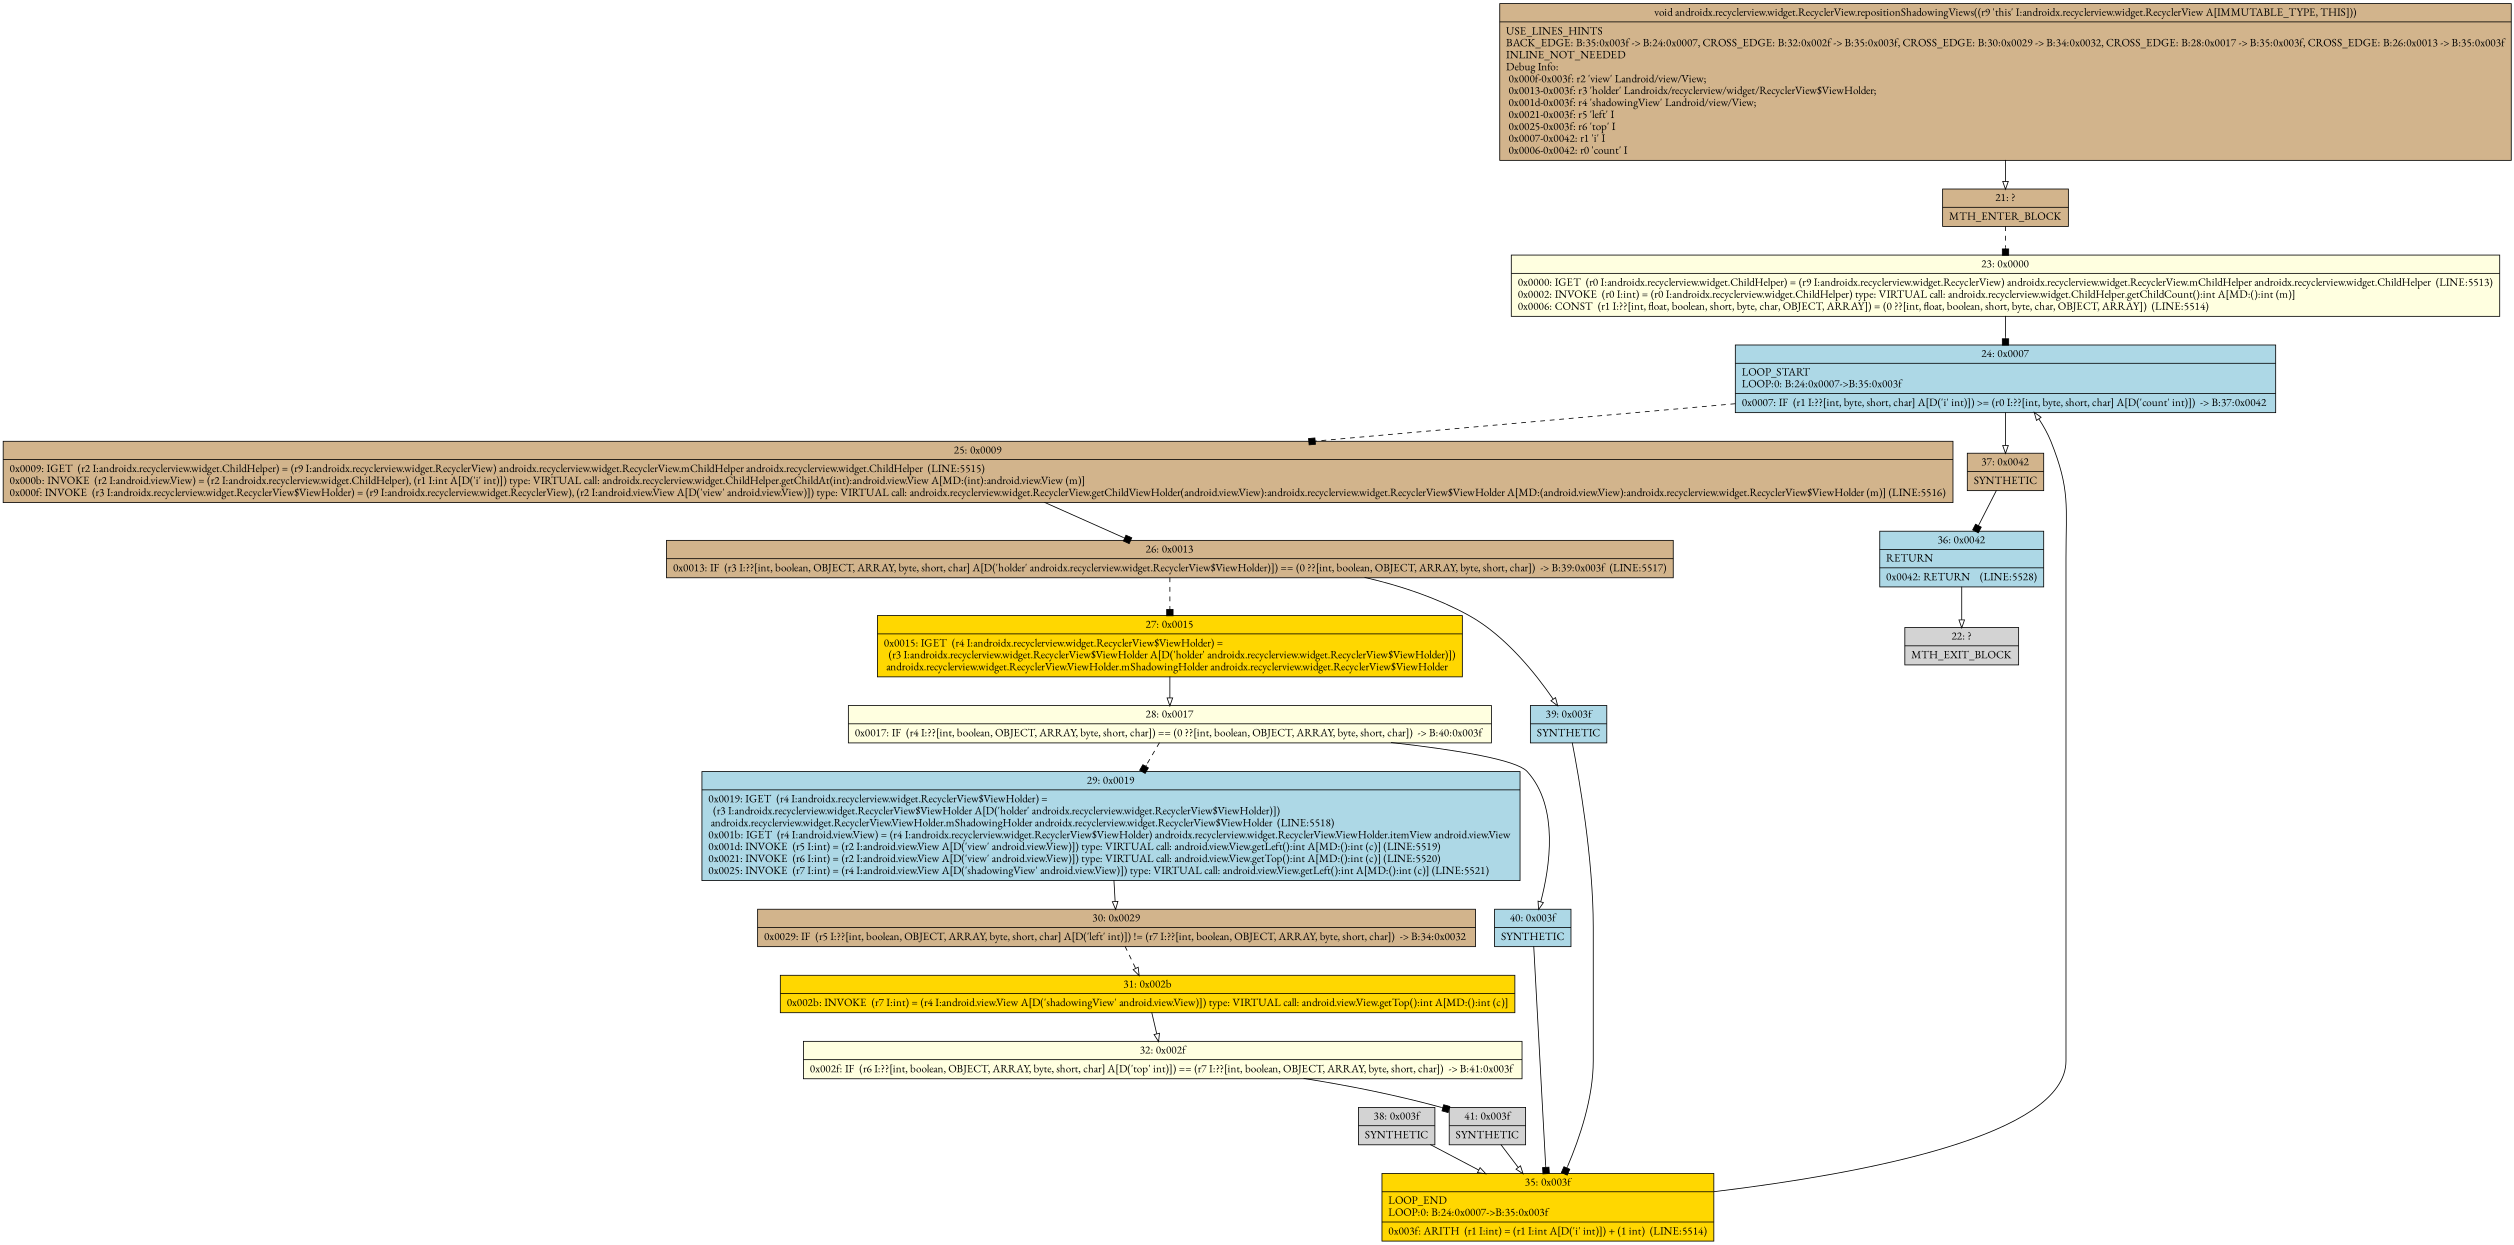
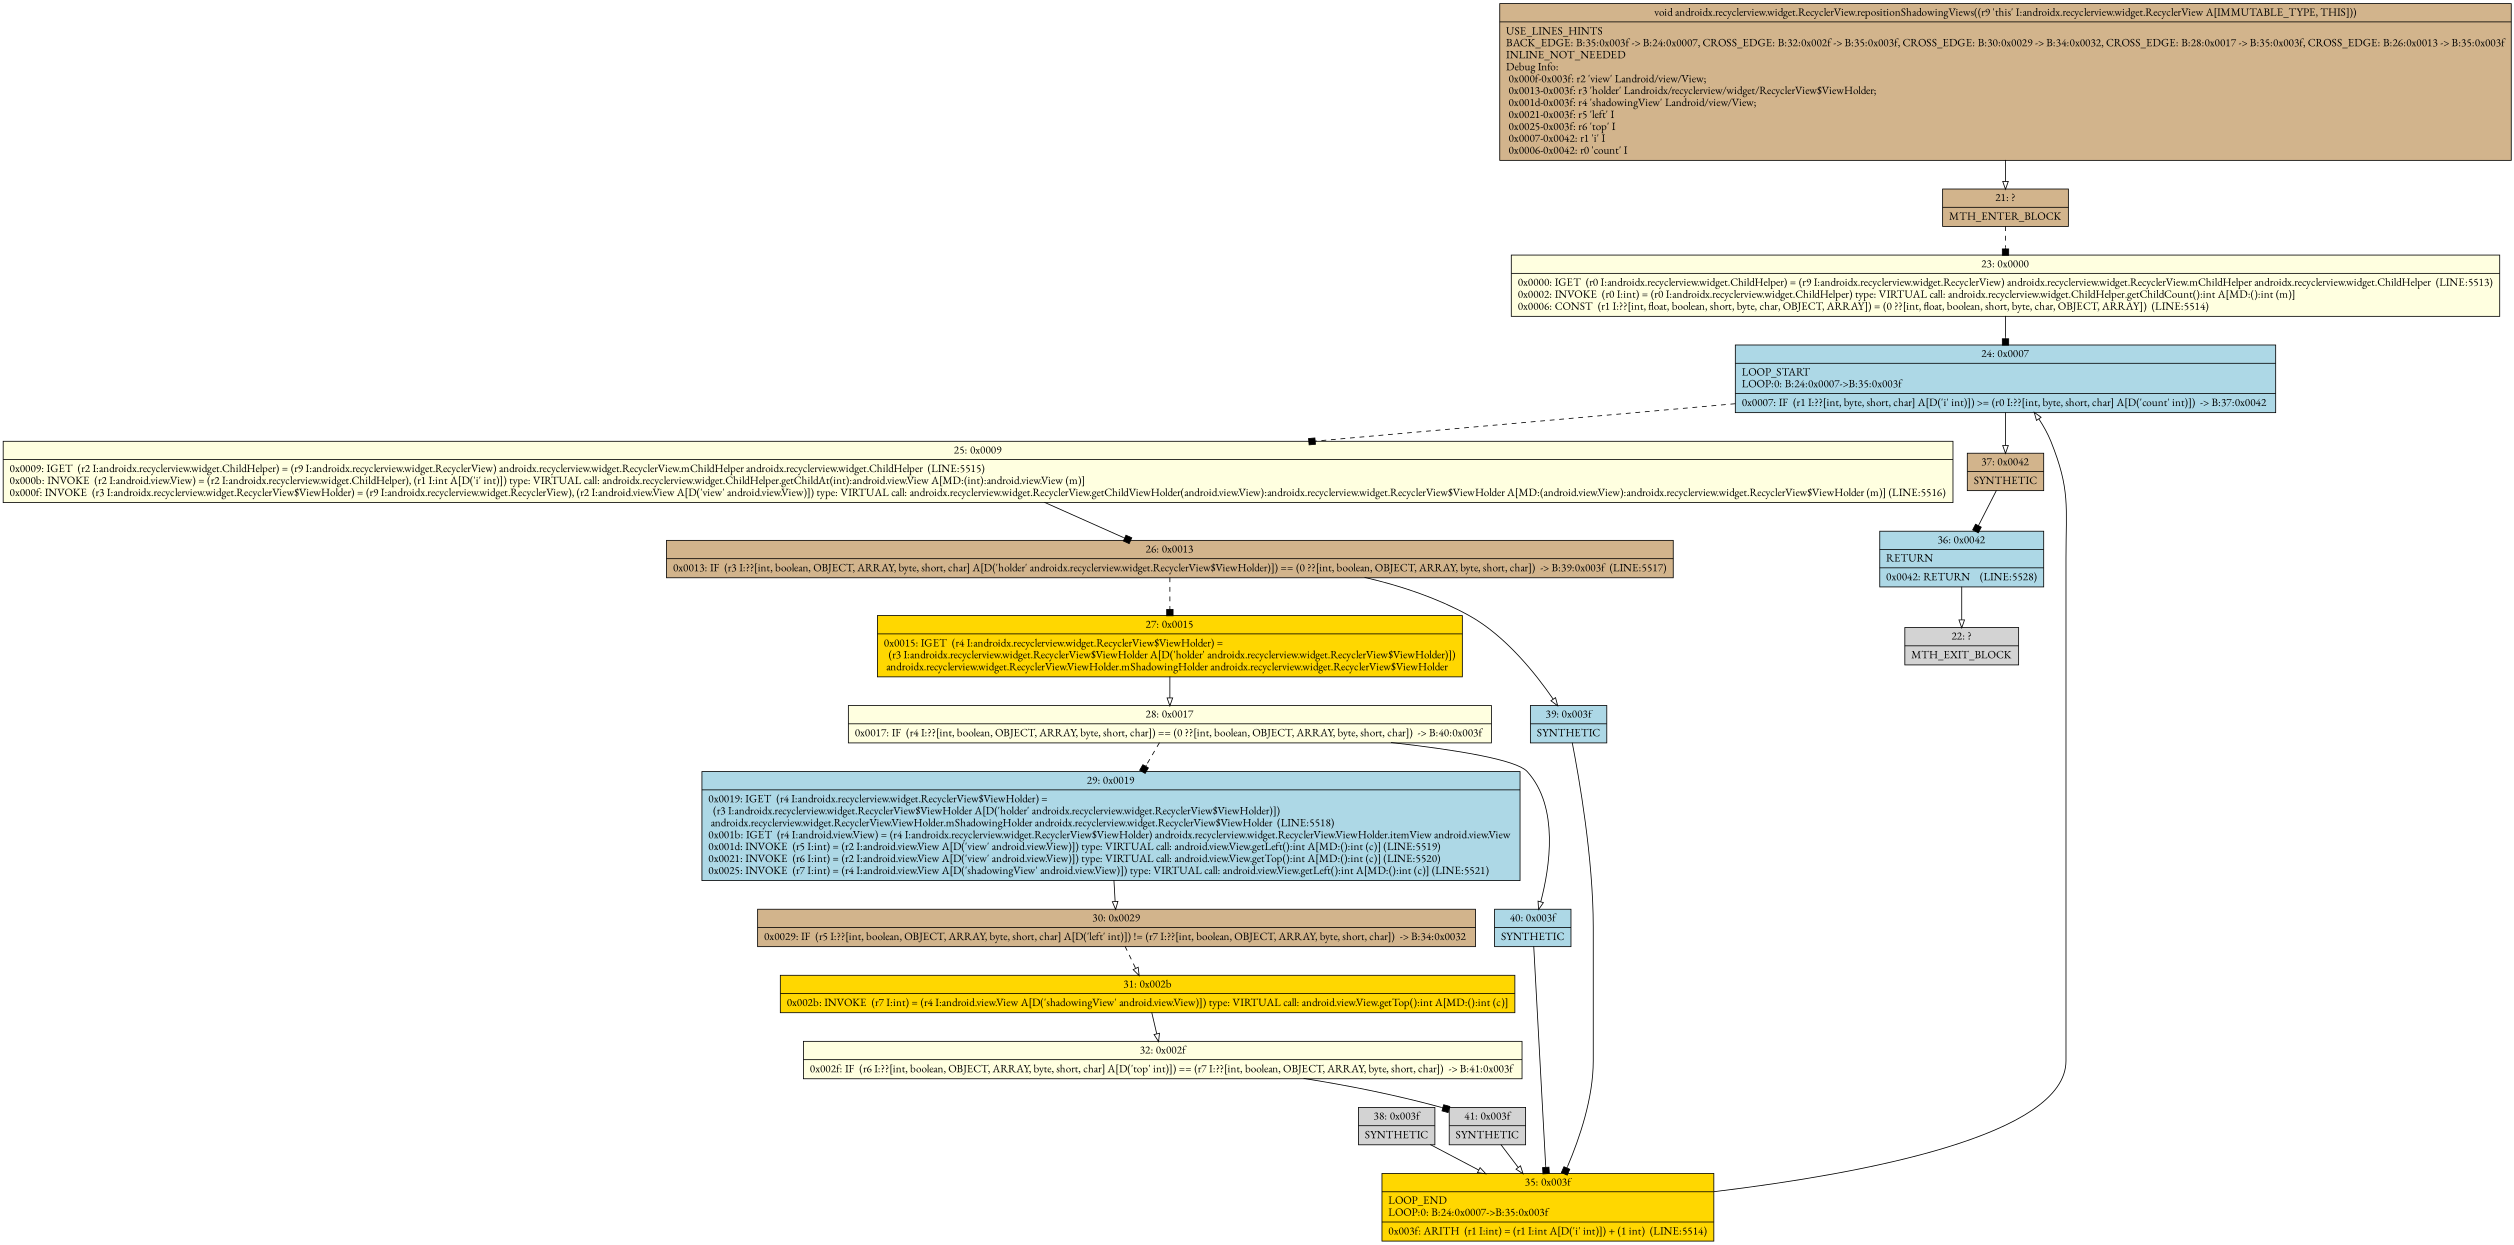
(978, 472) -> (978, 472)
